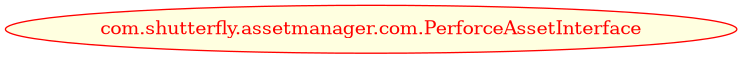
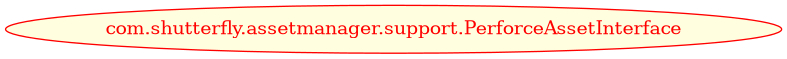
(371, 29) -> (394, 29)
